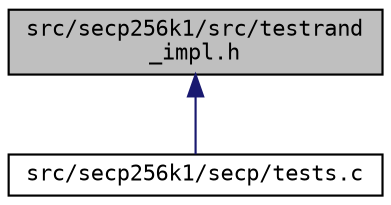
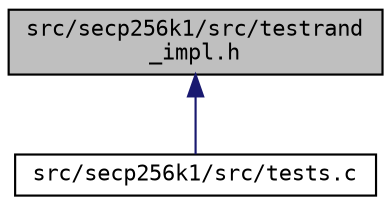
(196, 175) -> (196, 175)
